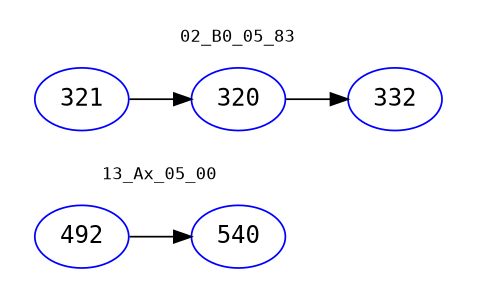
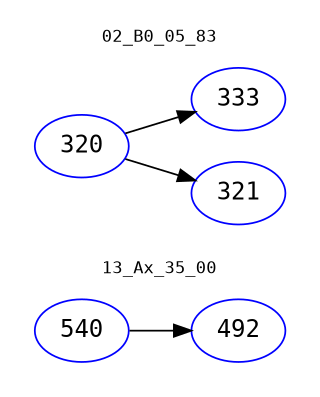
(152, 99) -> (152, 167)
(395, 99) -> (238, 99)
(160, 175) -> (160, 269)
(152, 237) -> (152, 331)
